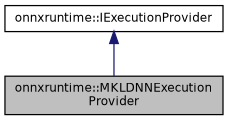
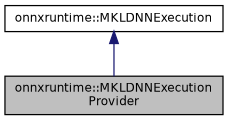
(114, 19) -> (114, 19)
